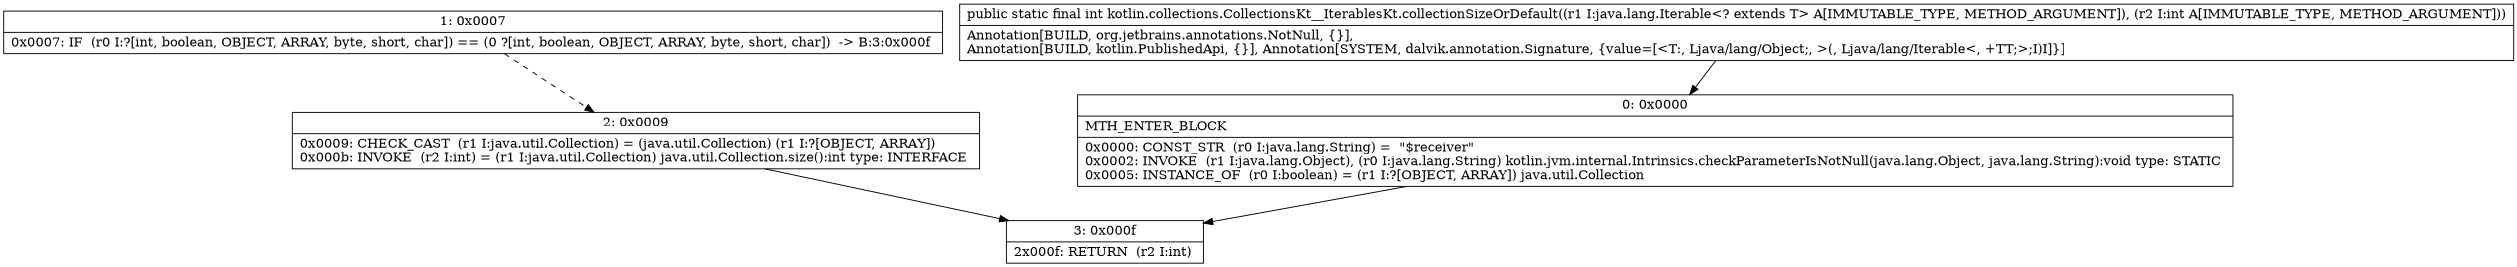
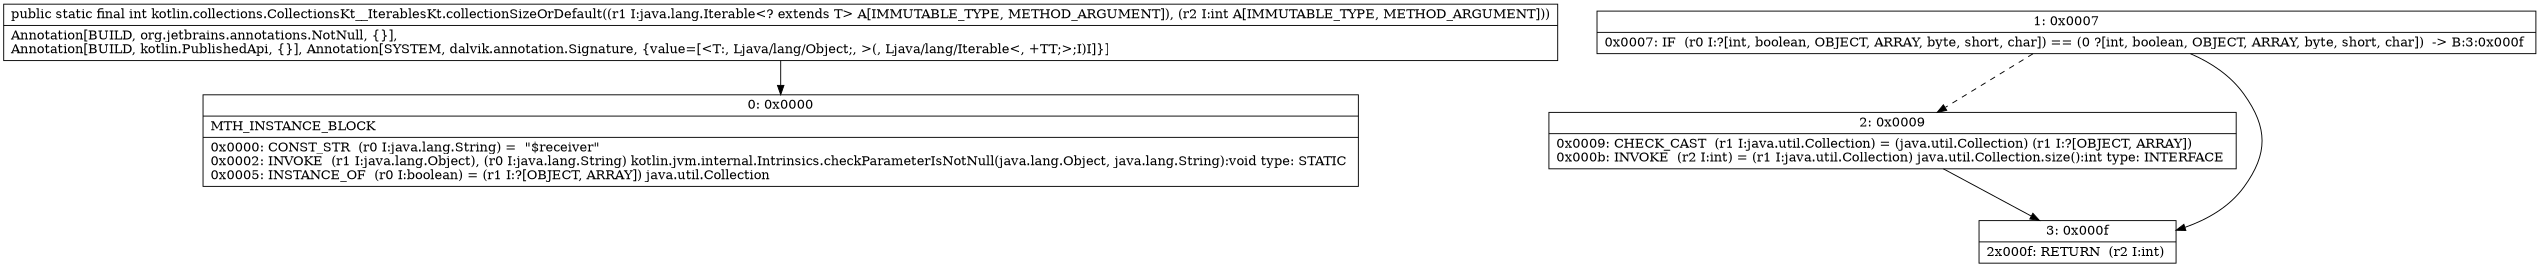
(1156, 126) -> (293, 126)
(1310, 204) -> (2262, 143)
